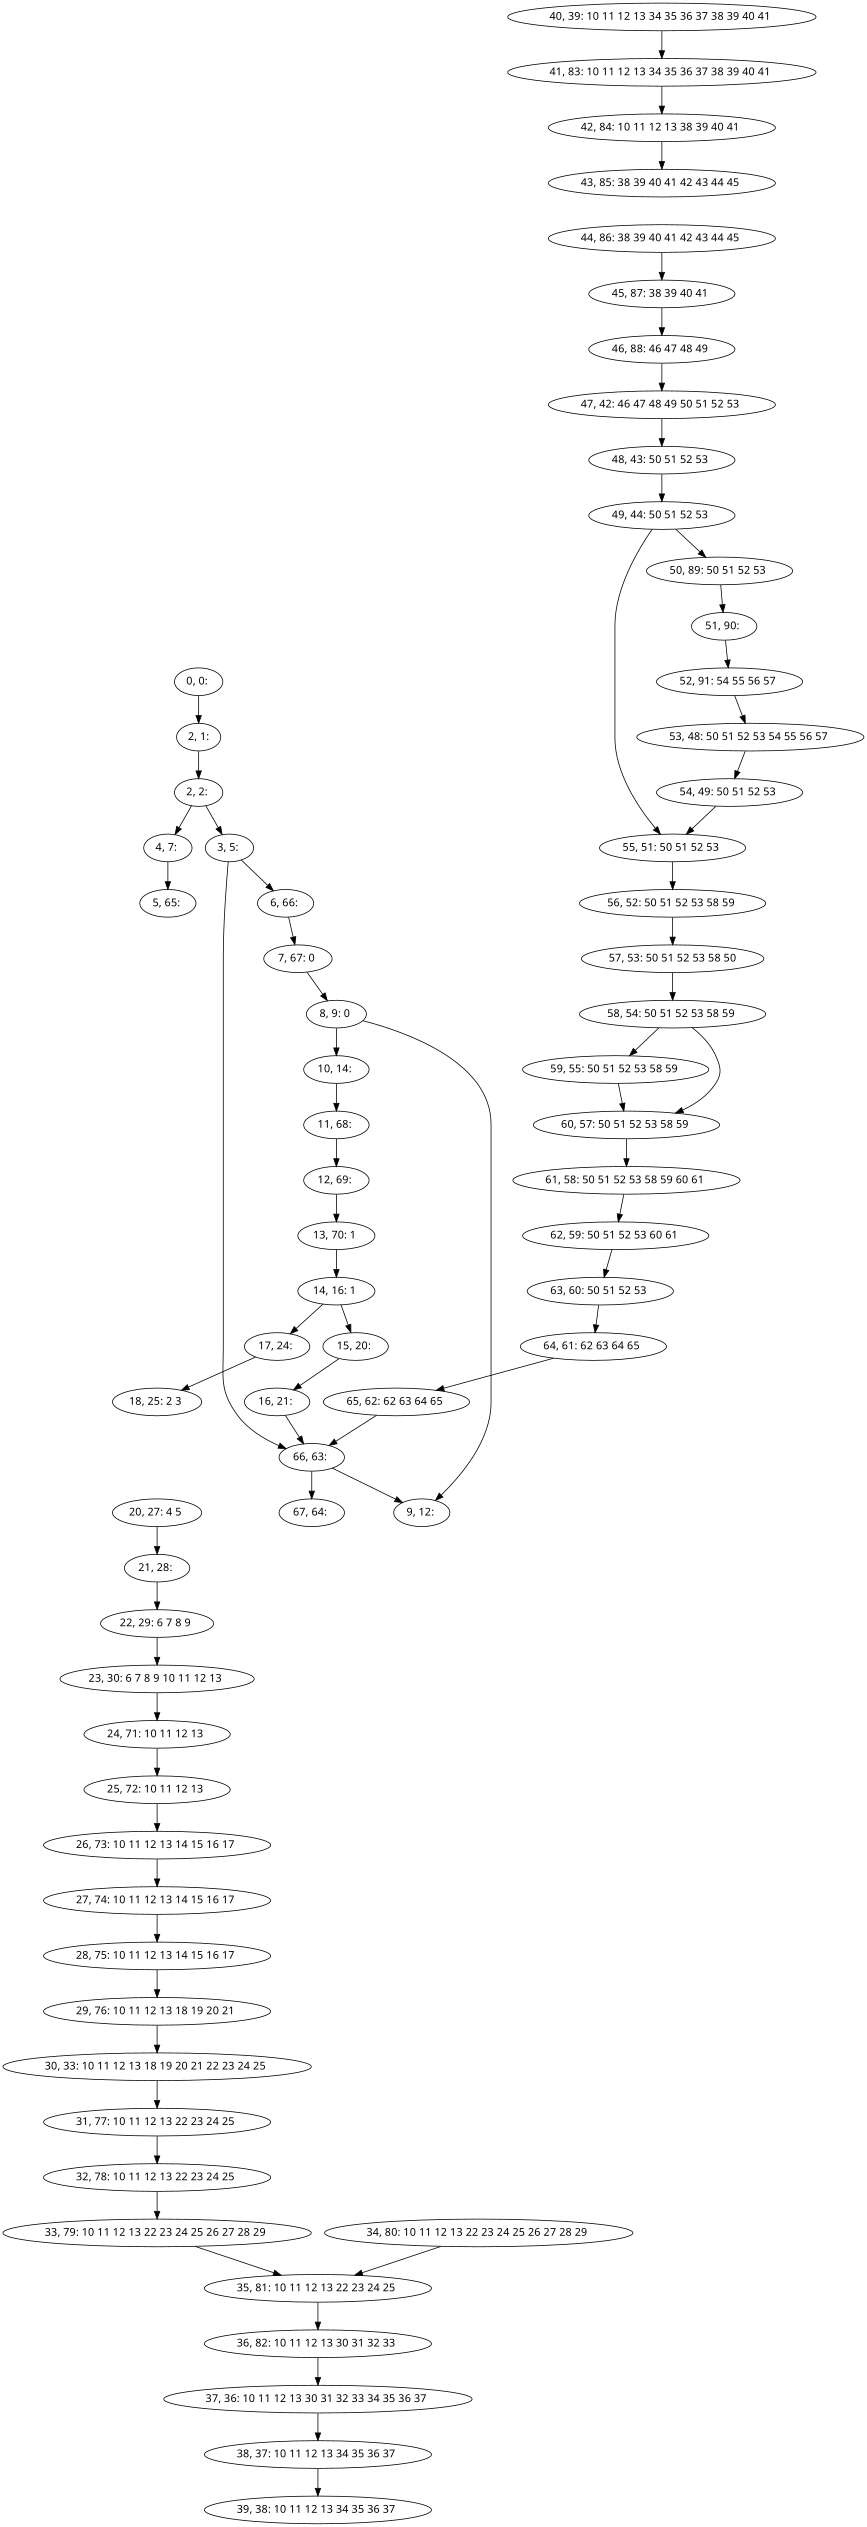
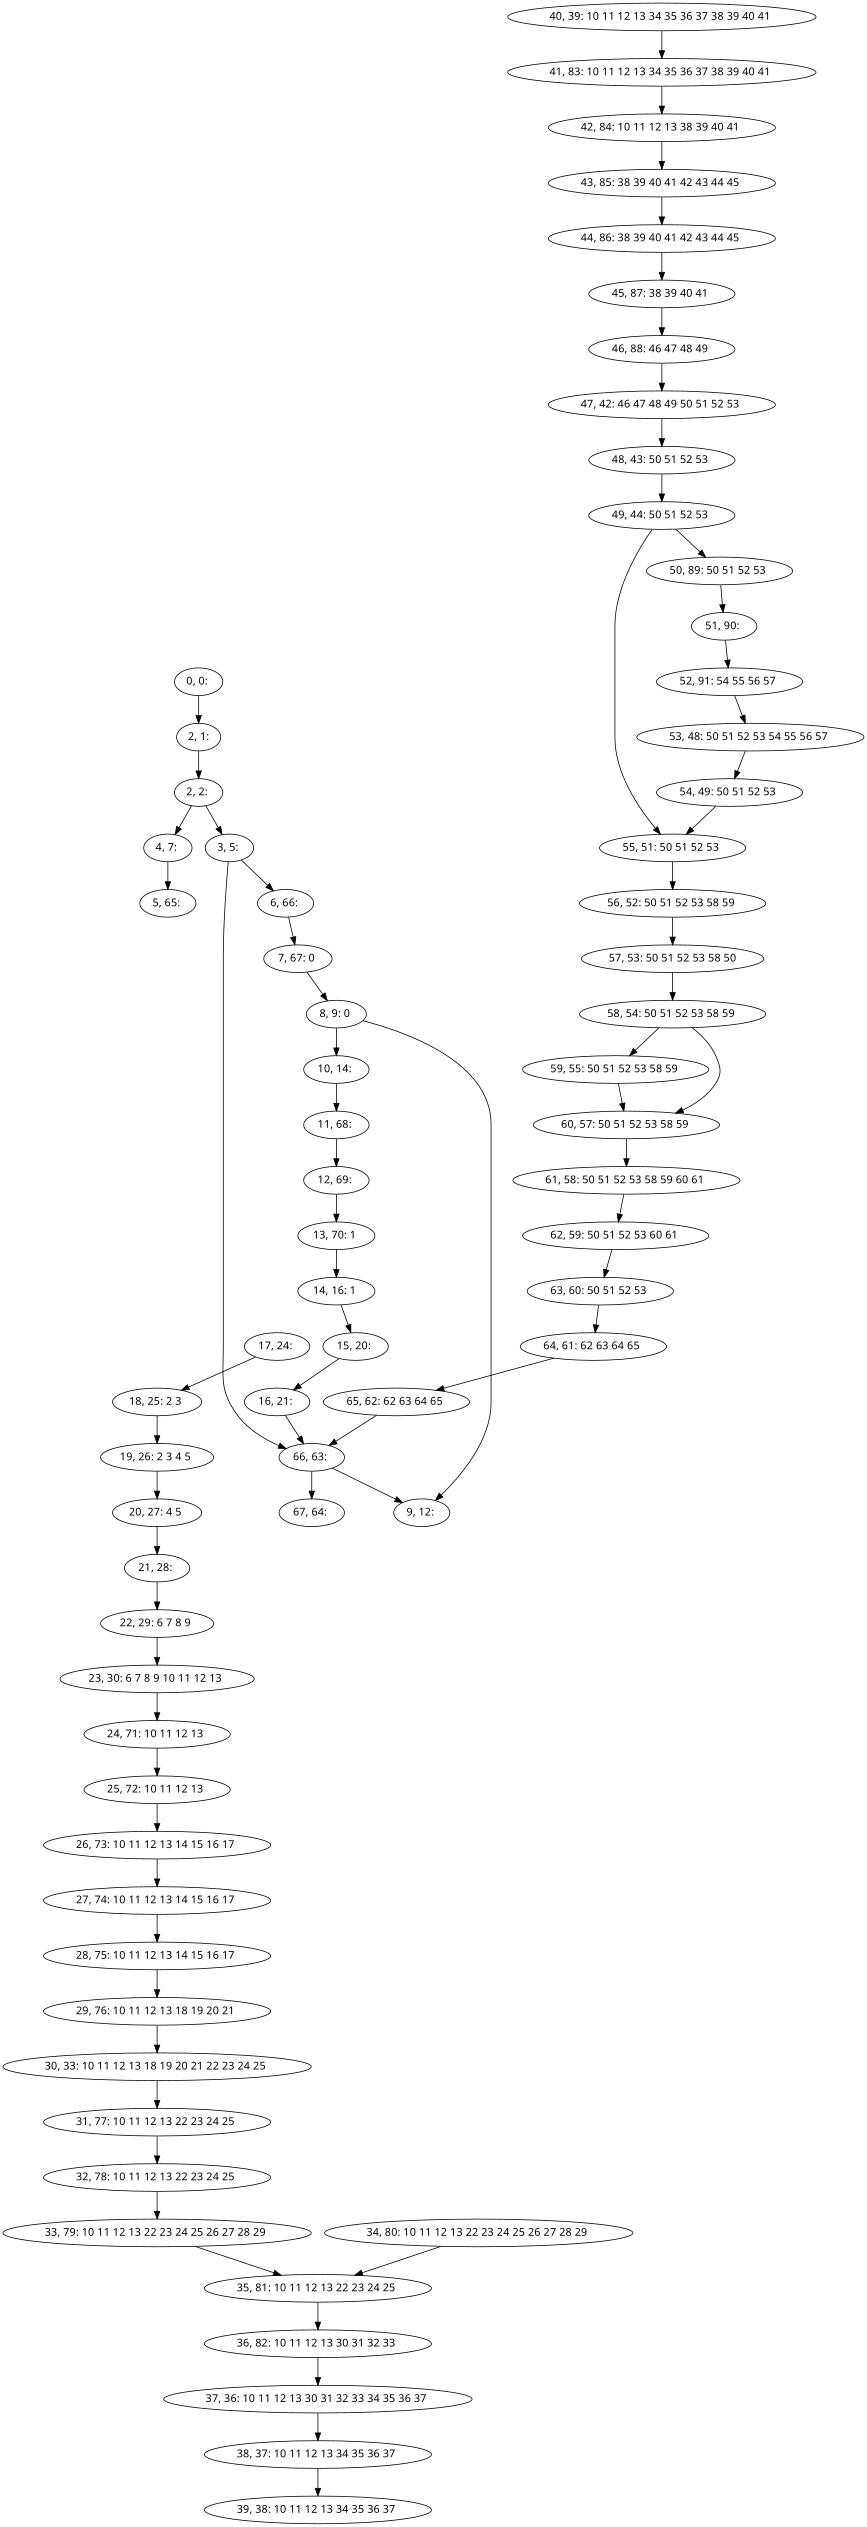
none -> (662, 207)
(310, 1316) -> none
none -> (157, 1457)
